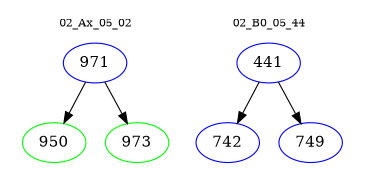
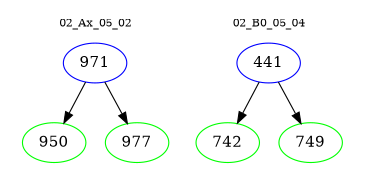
(269, 24) -> (269, 24)
(137, 143) -> (137, 143)
(228, 143) -> (228, 143)
(311, 143) -> (311, 143)
